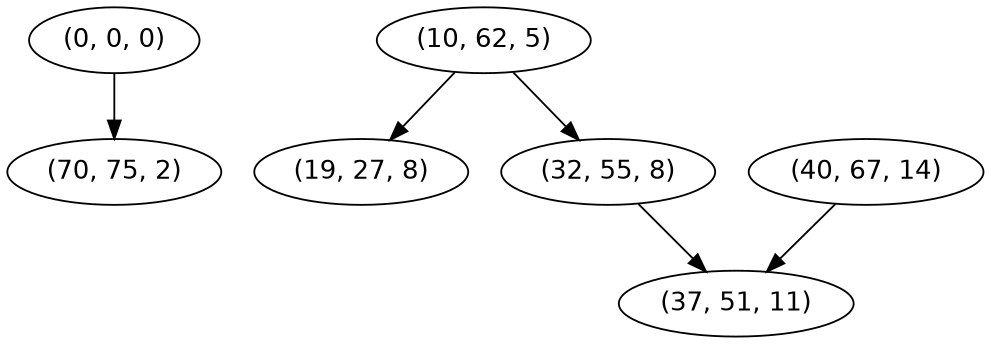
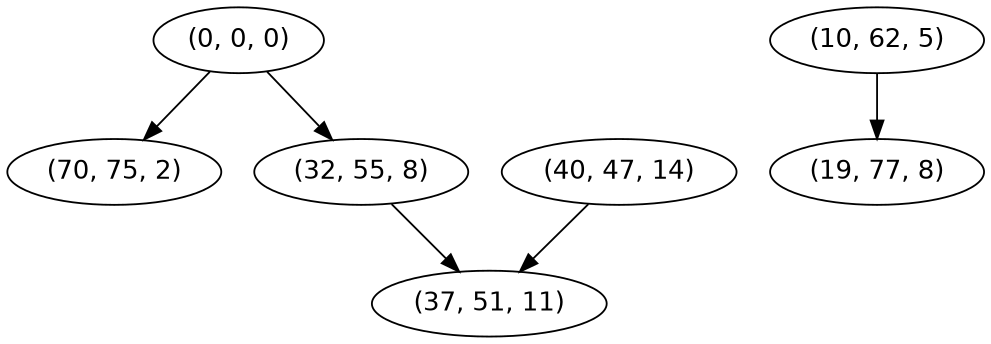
(539, 99) -> (293, 99)
(361, 172) -> (877, 172)
(866, 172) -> (619, 172)
